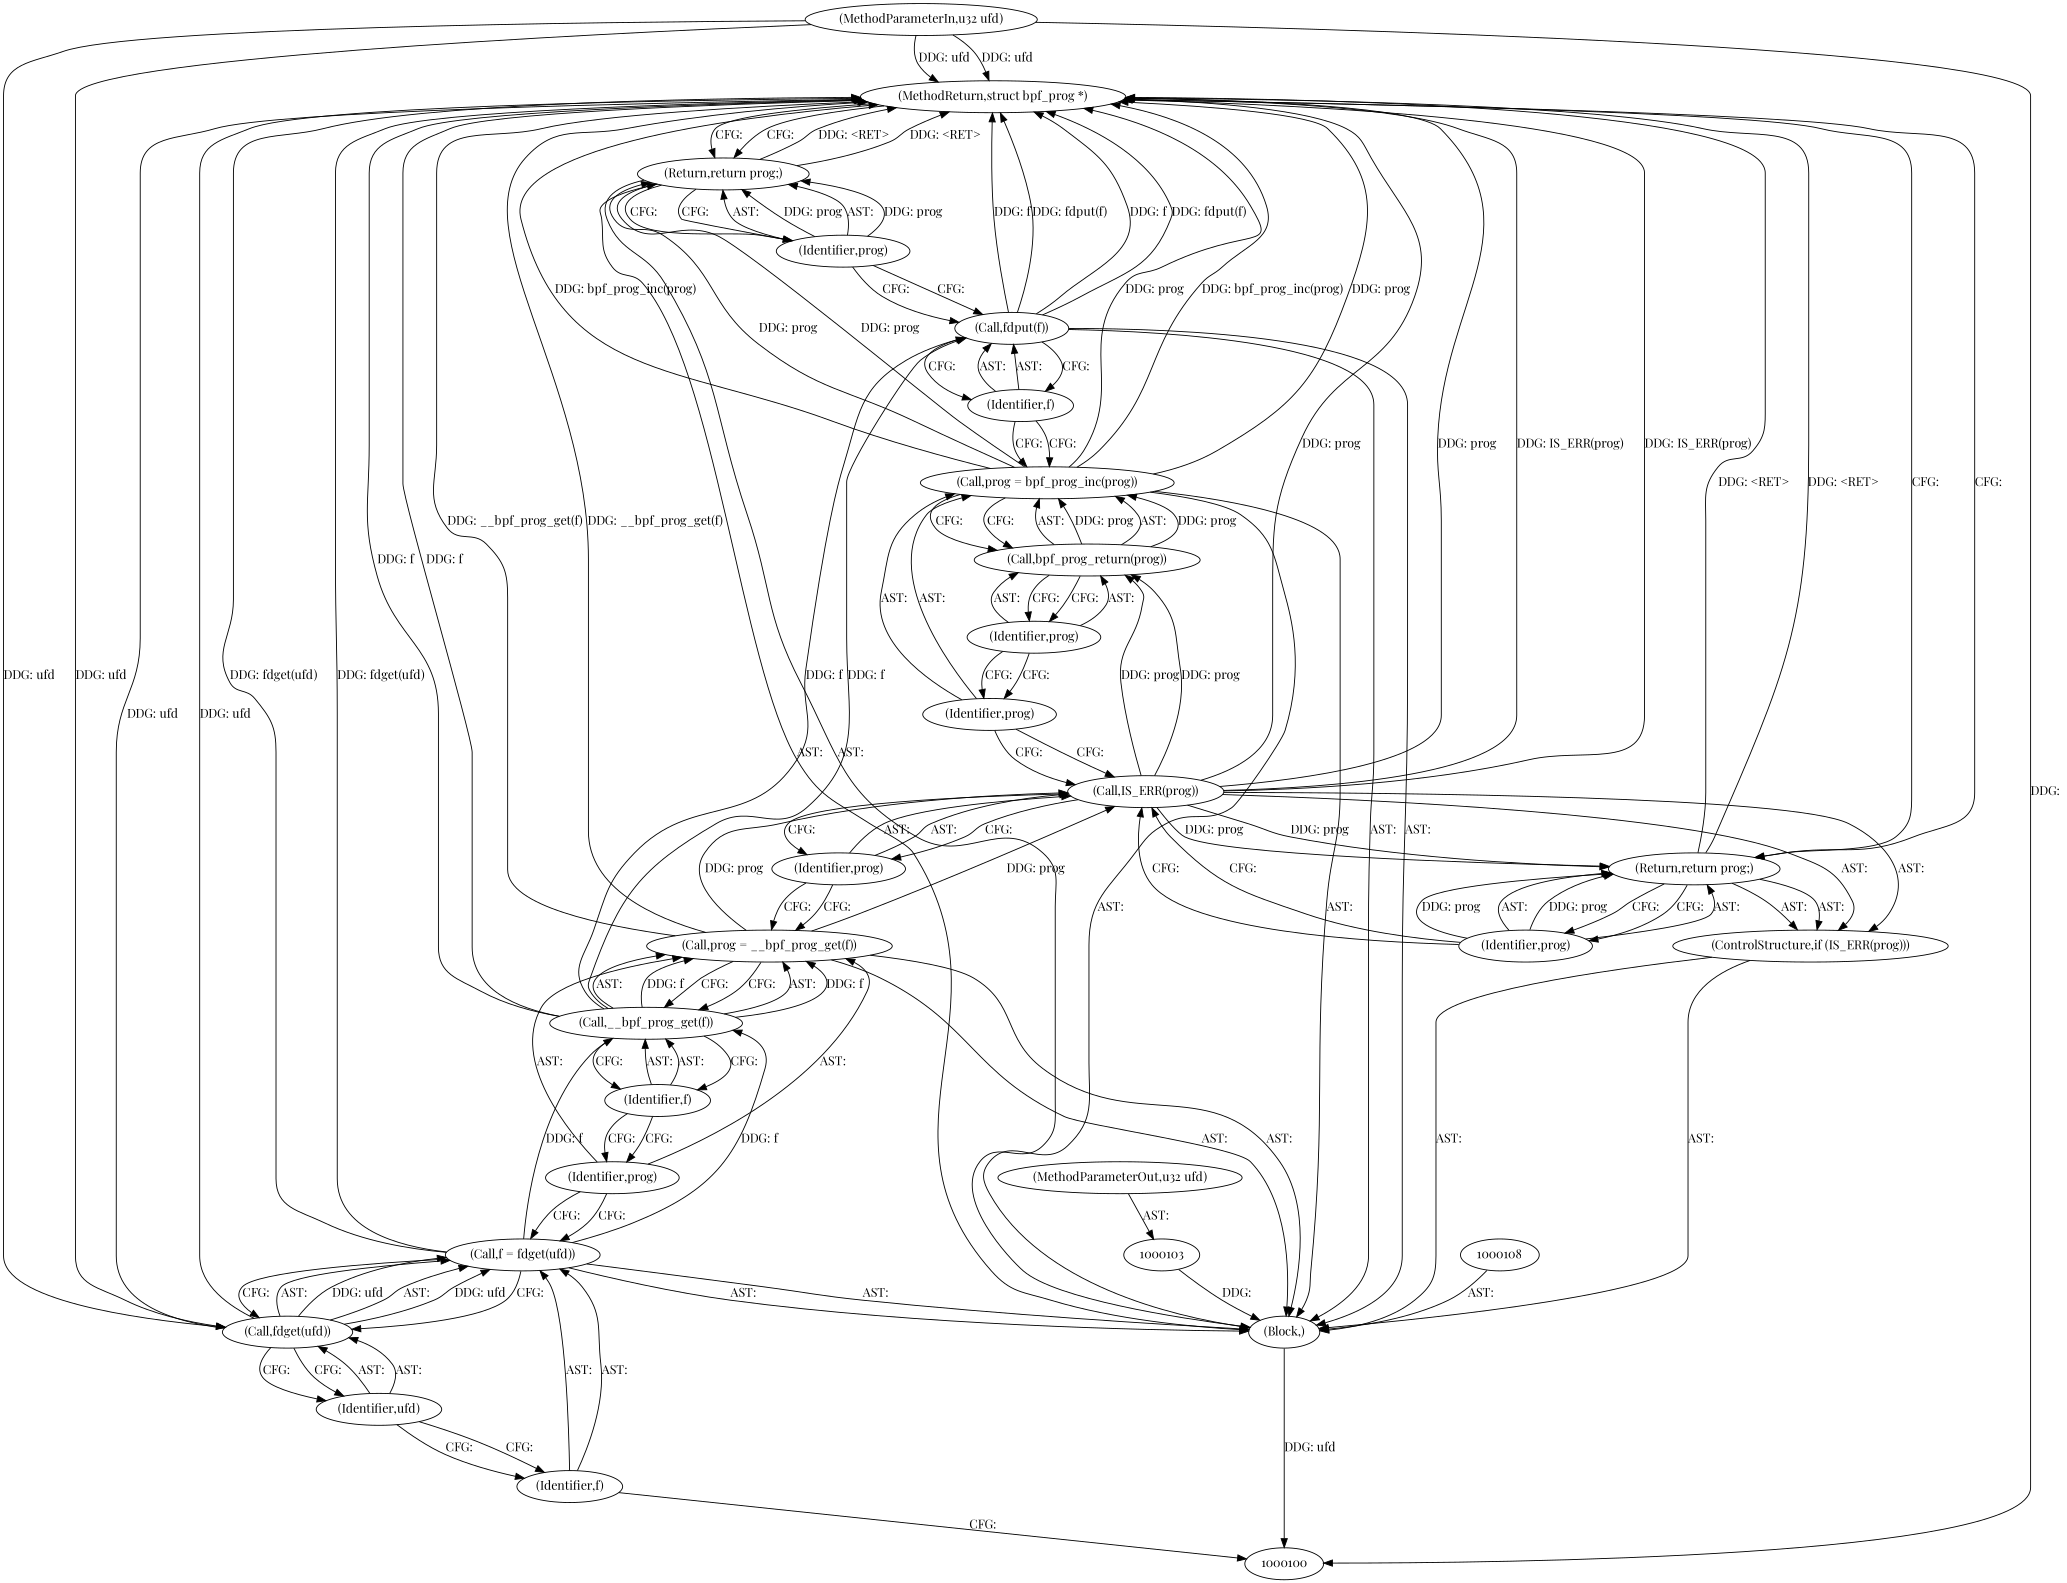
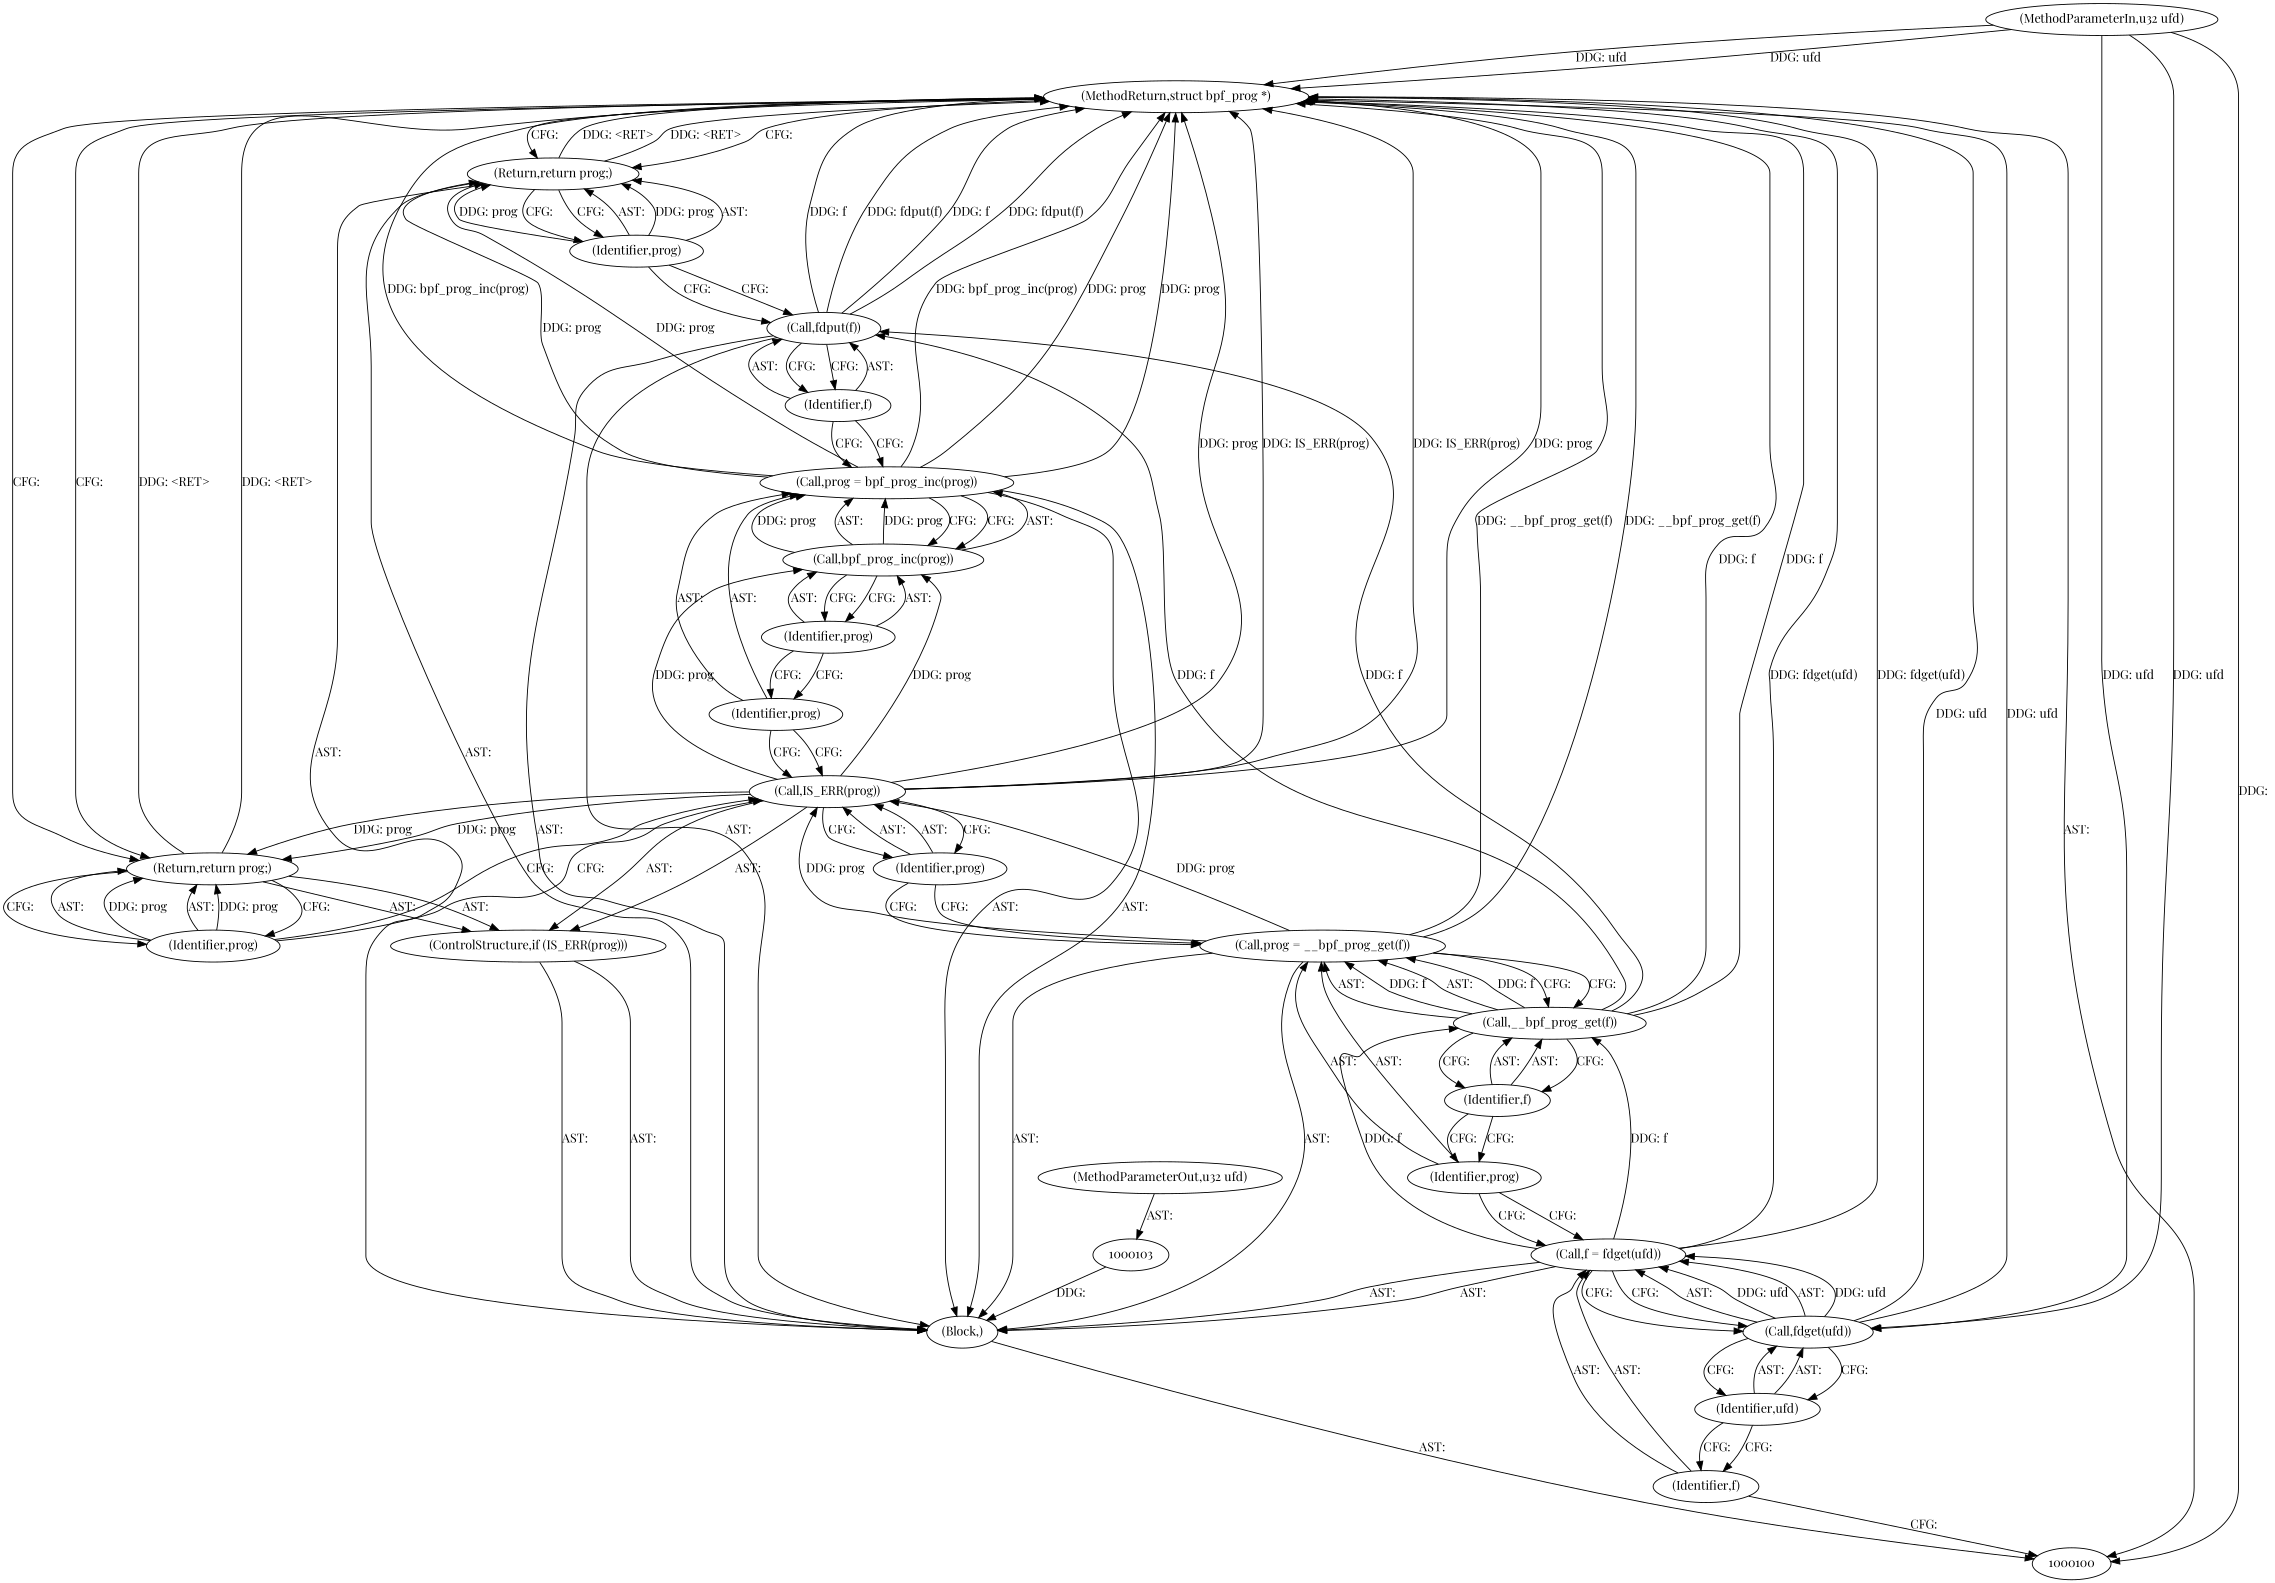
none -> (2068, 509)
(1087, 560) -> (883, 560)
(1500, 1255) -> none
(1310, 1448) -> (1434, 1448)
